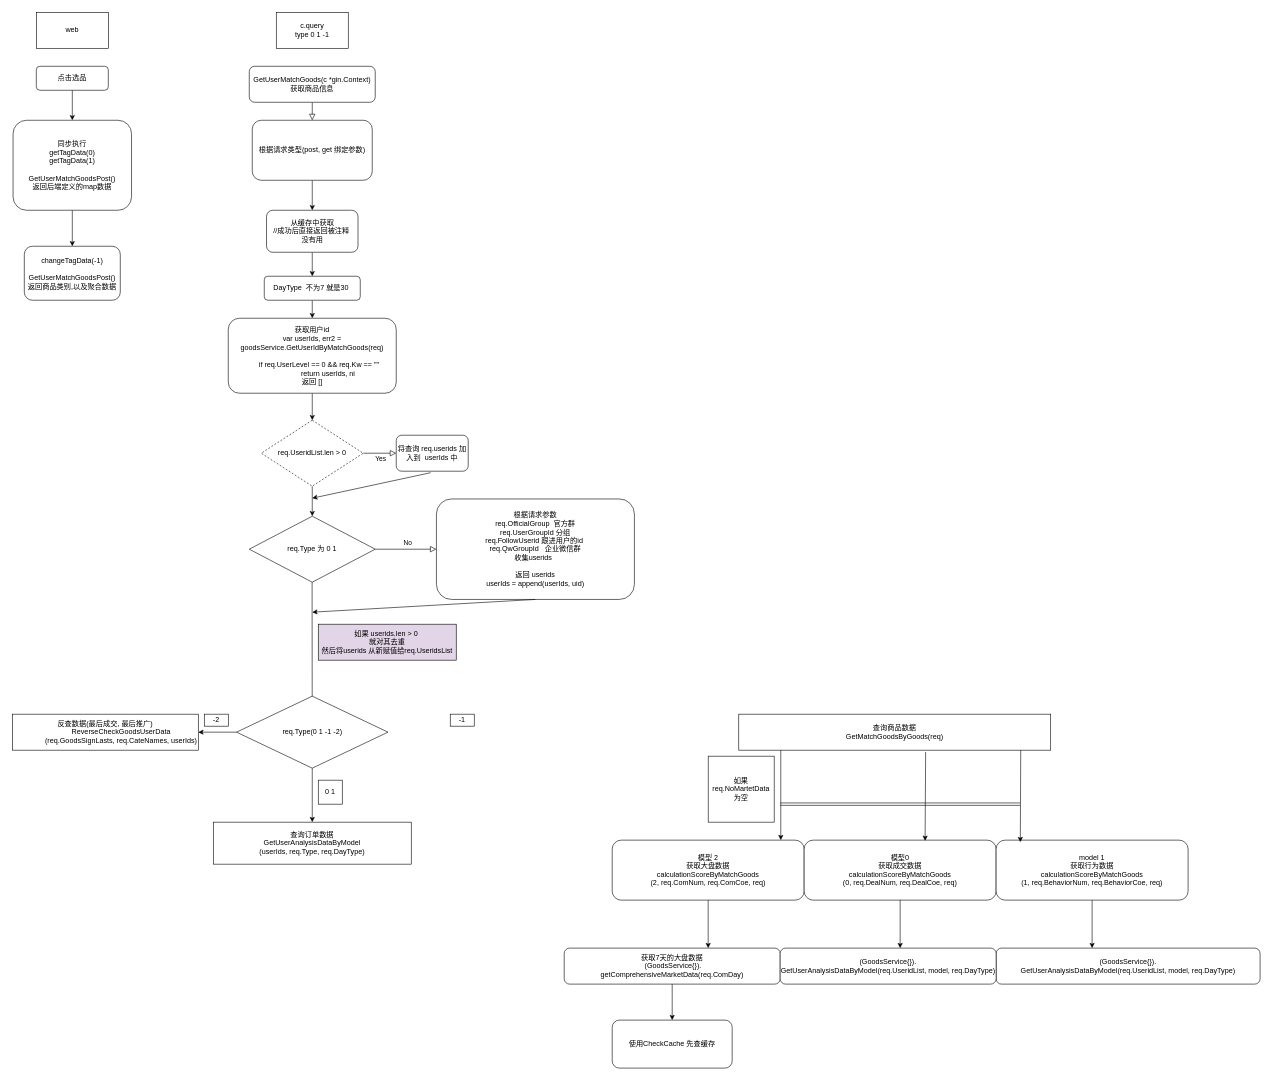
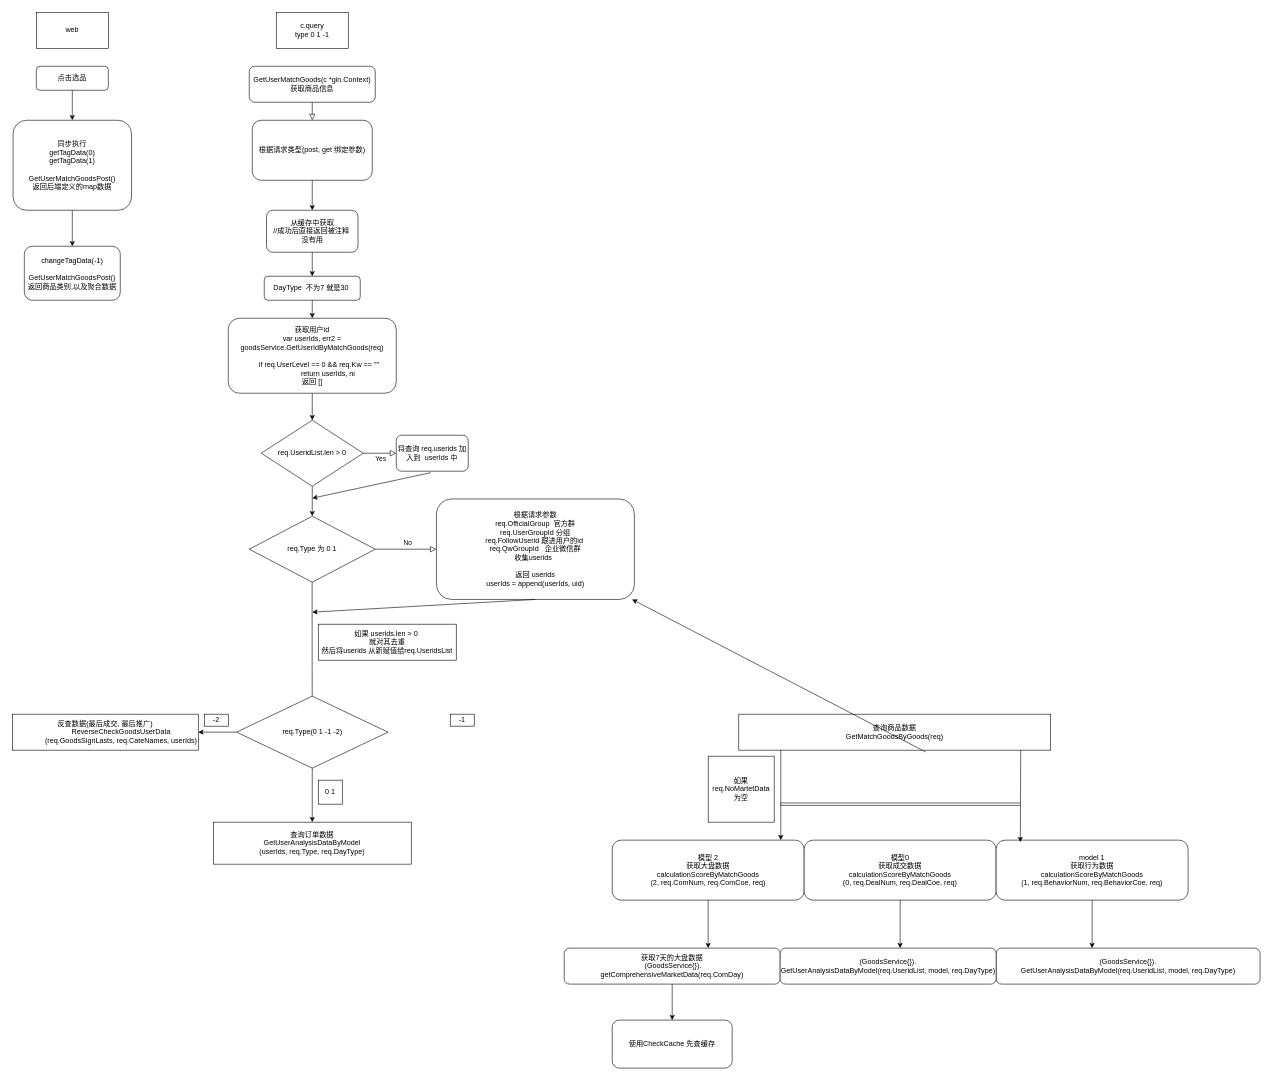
(312, 453) -> (312, 453)
(387, 642) -> (387, 642)
(926, 776) -> (686, 628)
